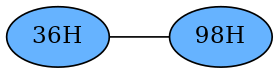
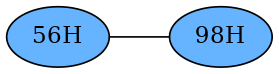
(58, 37) -> (58, 37)
